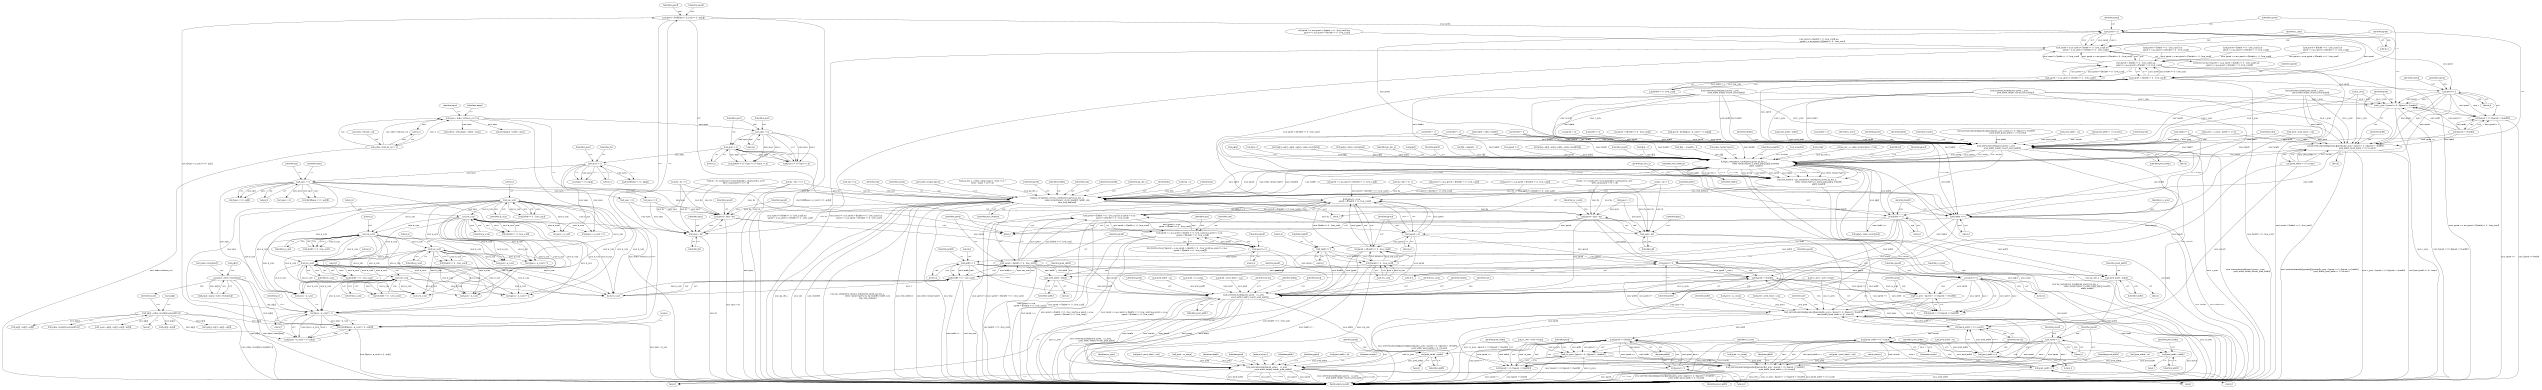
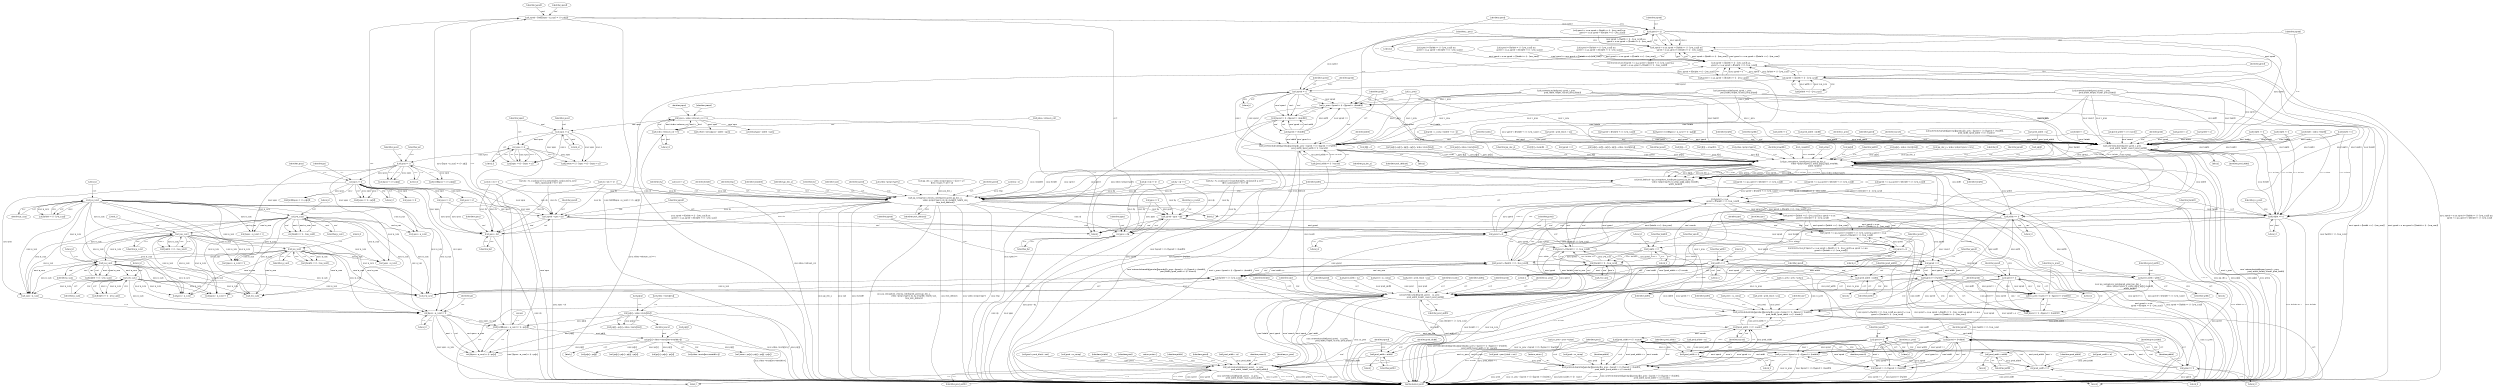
(426, 122) -> (692, 127)
none -> (1165, 197)
(1875, 222) -> (2245, 371)
(260, 323) -> (586, 333)
